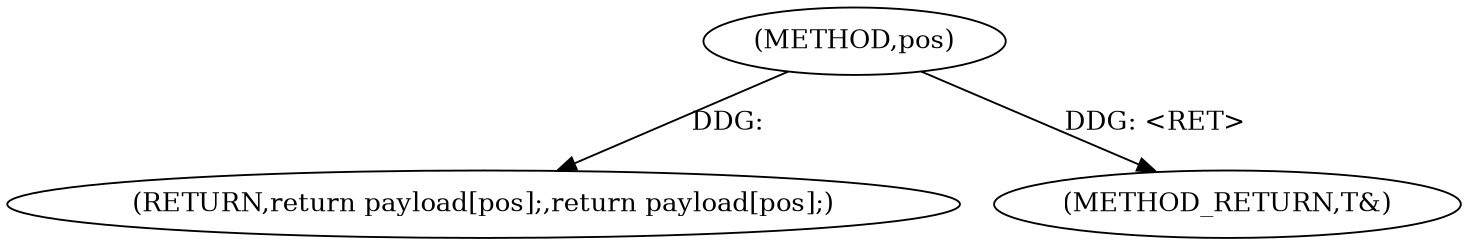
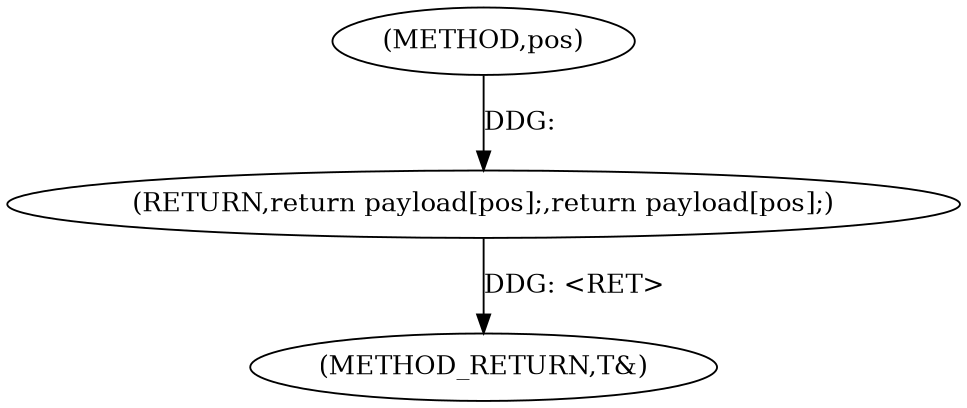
(1030, 118) -> (484, 276)
